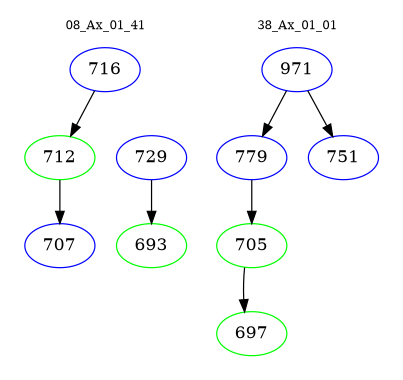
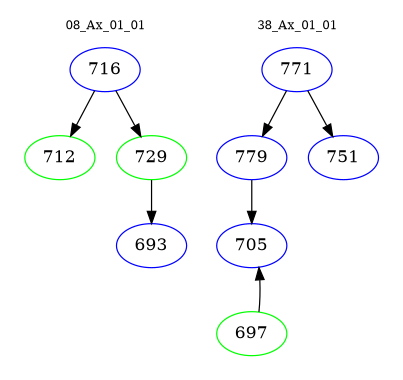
(106, 26) -> (106, 26)
(297, 70) -> (297, 70)
none -> (125, 108)
(152, 158) -> (152, 158)
(60, 246) -> none
(152, 246) -> (152, 246)
(252, 246) -> (252, 246)
(244, 284) -> (260, 296)
